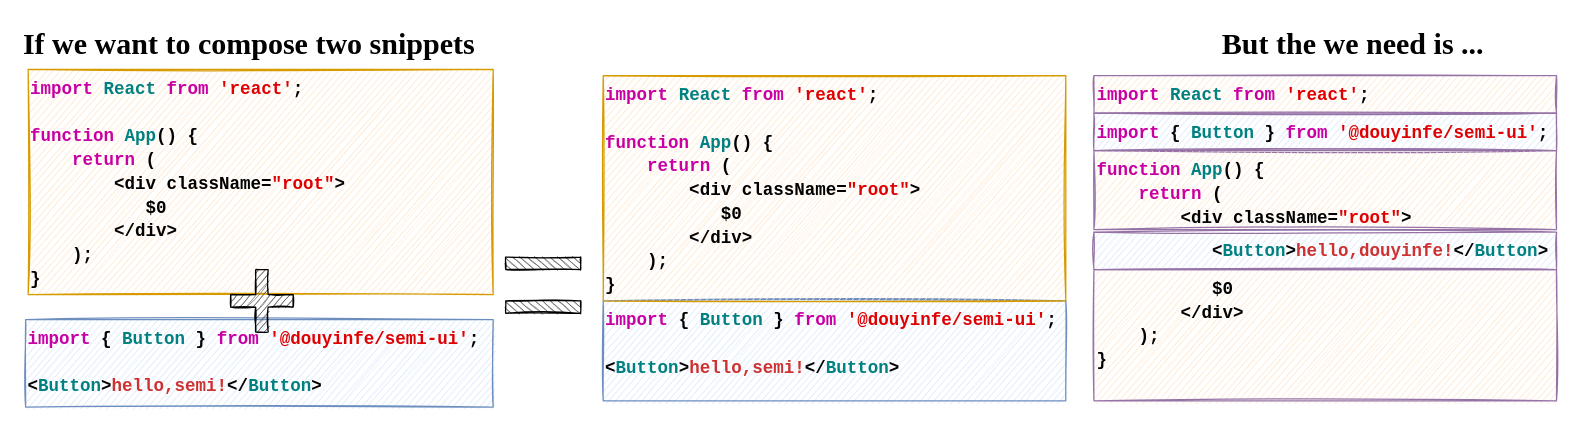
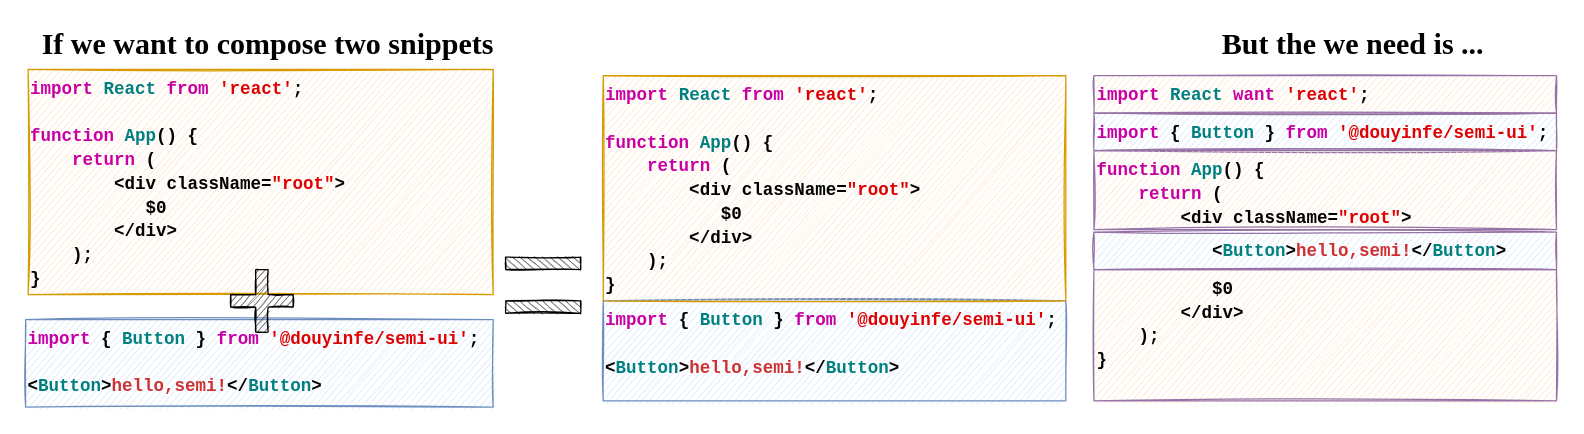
(249, 44) -> (268, 44)
(1198, 93) -> (1198, 93)
(1222, 250) -> (1205, 250)
